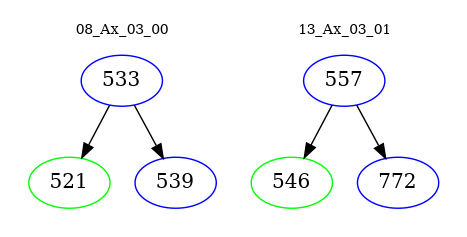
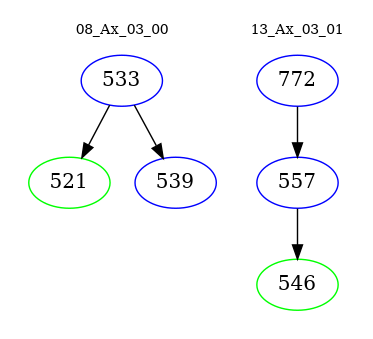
(368, 125) -> (298, 125)
